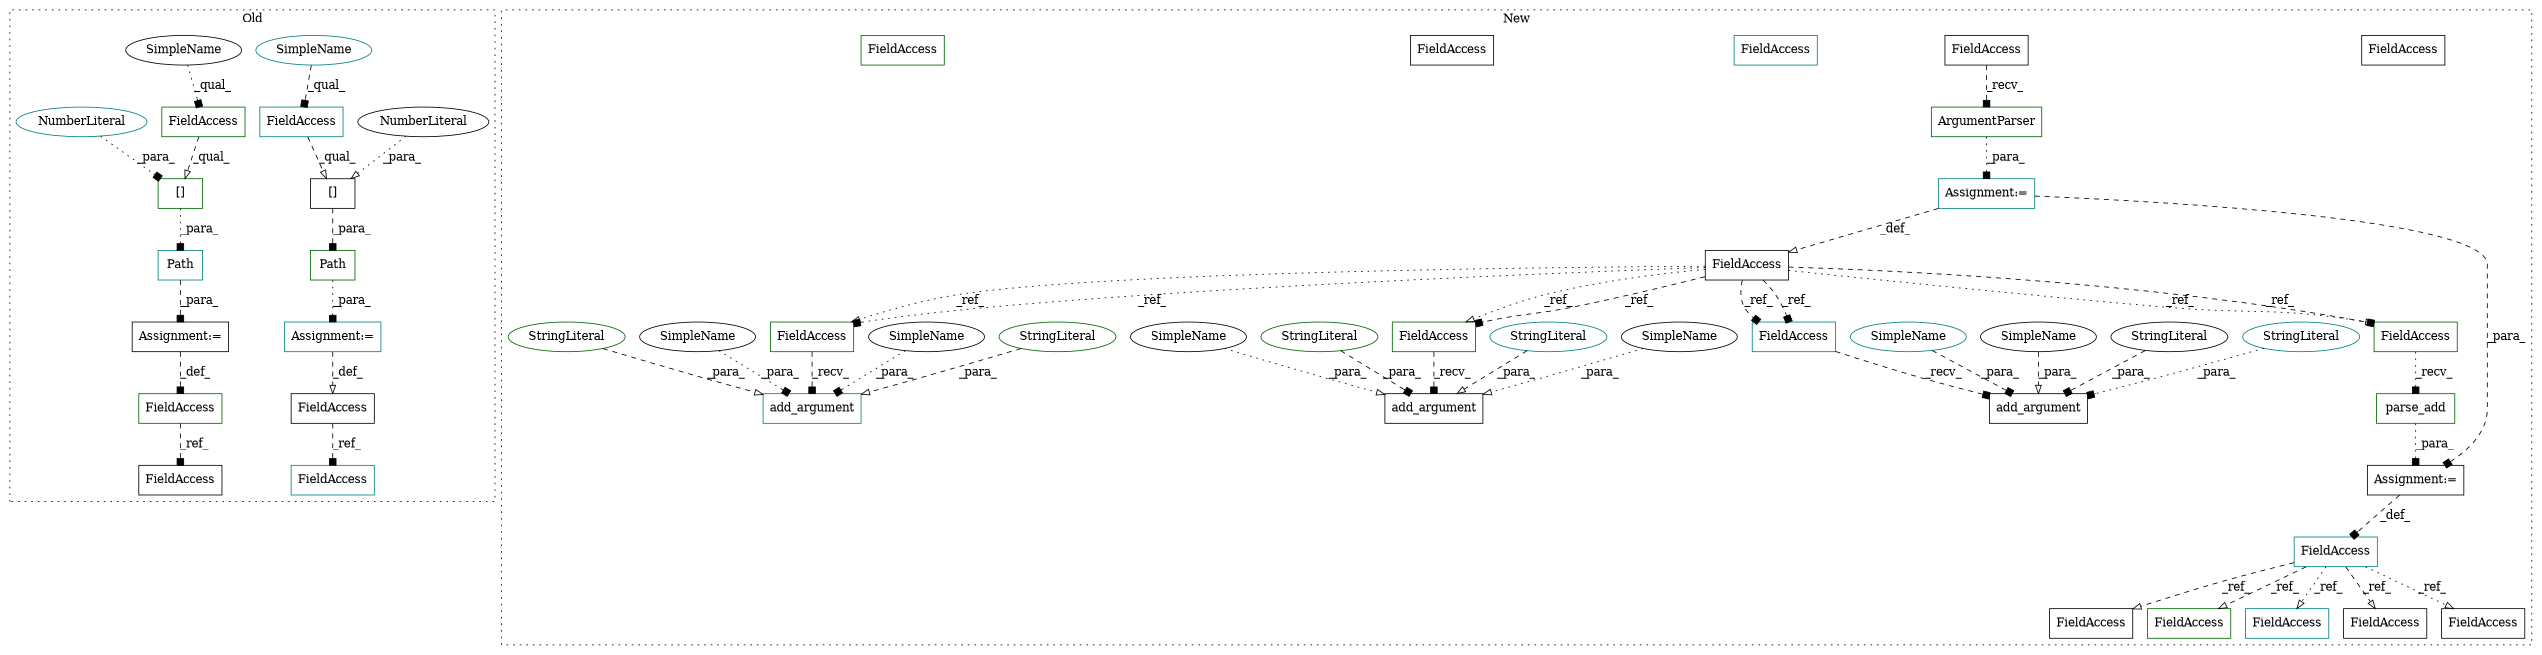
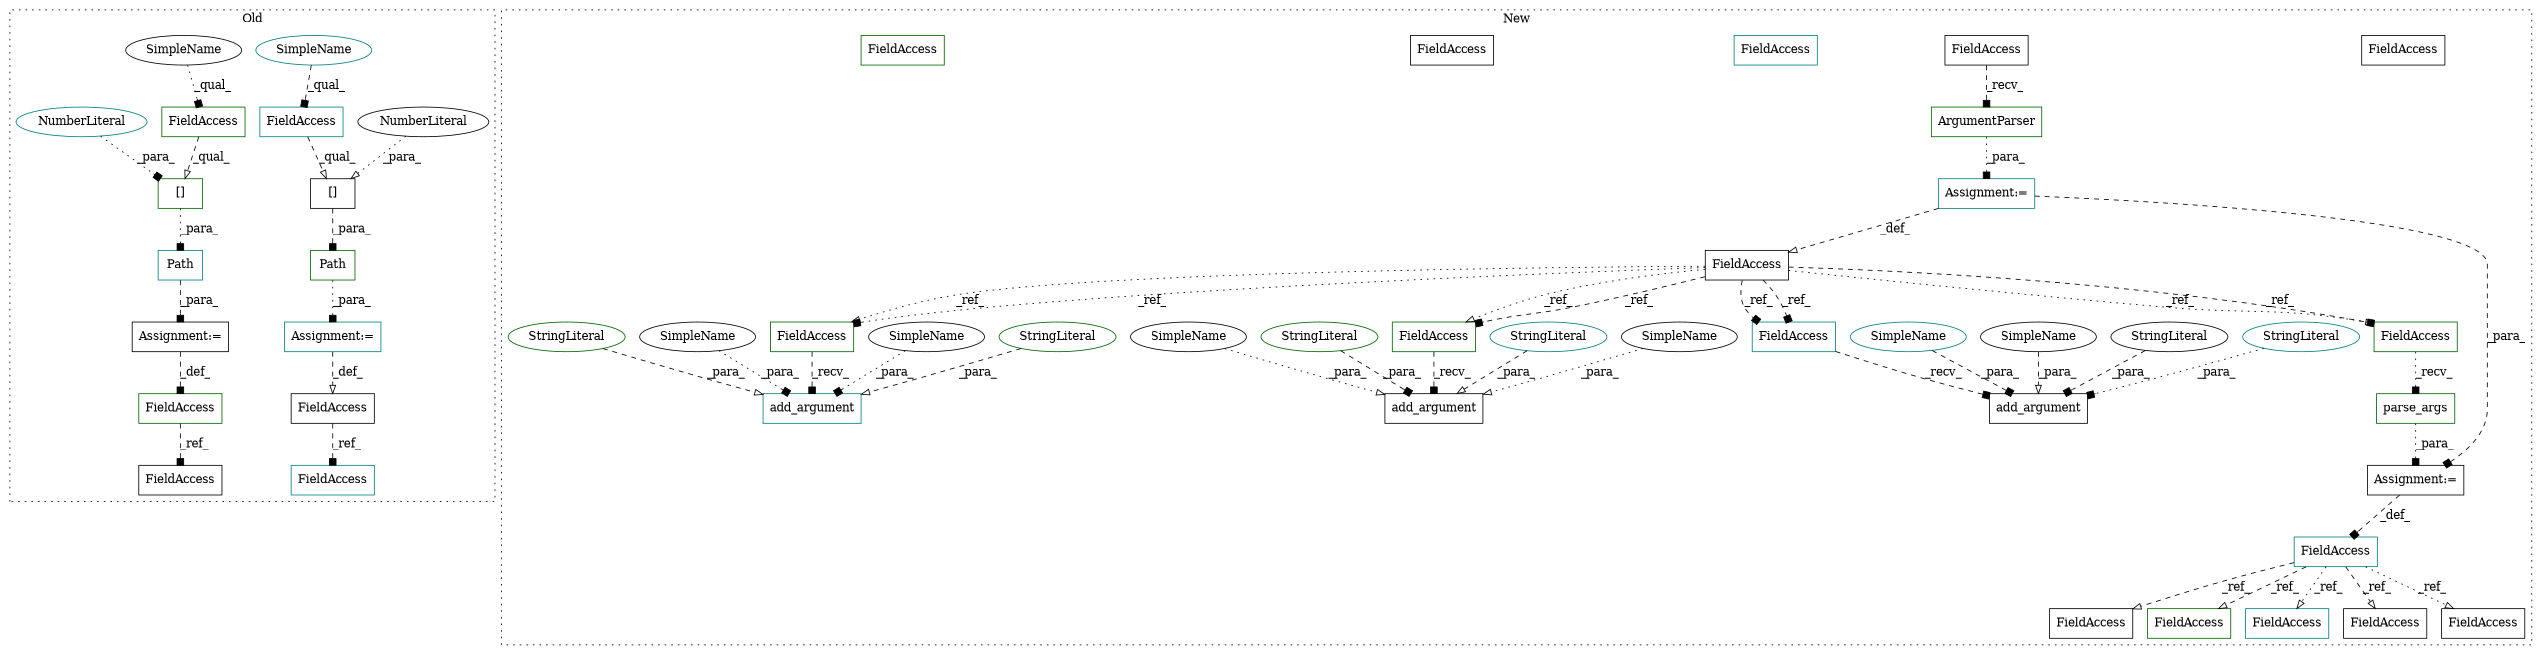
(2416, 409) -> (2416, 409)
